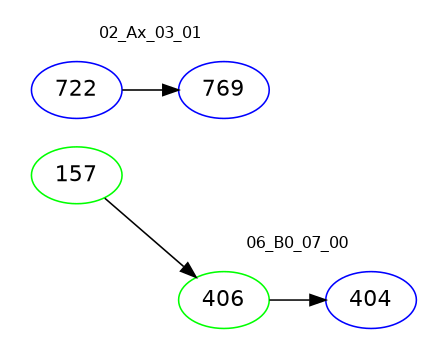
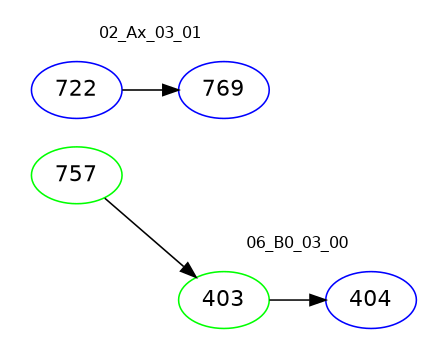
(77, 175) -> (77, 175)
(297, 244) -> (297, 244)
(224, 300) -> (224, 300)
